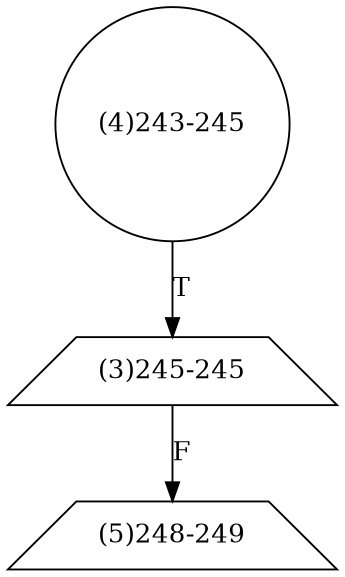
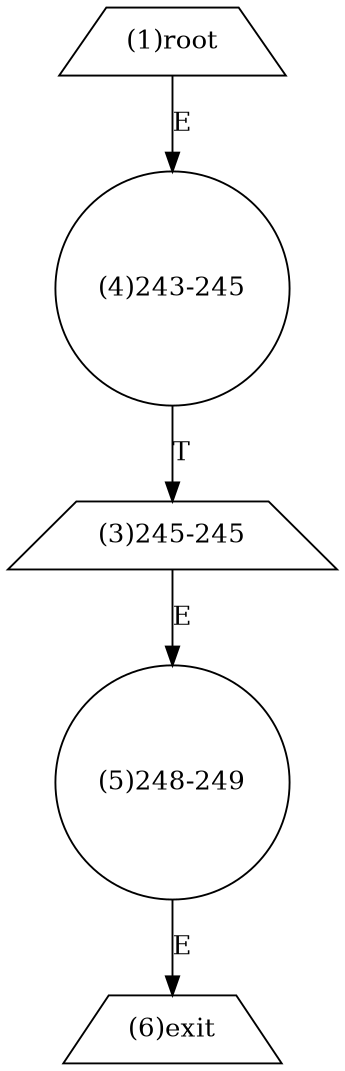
none -> (172, 42)
(182, 453) -> (183, 618)
(172, 535) -> (172, 782)
none -> (172, 1029)
